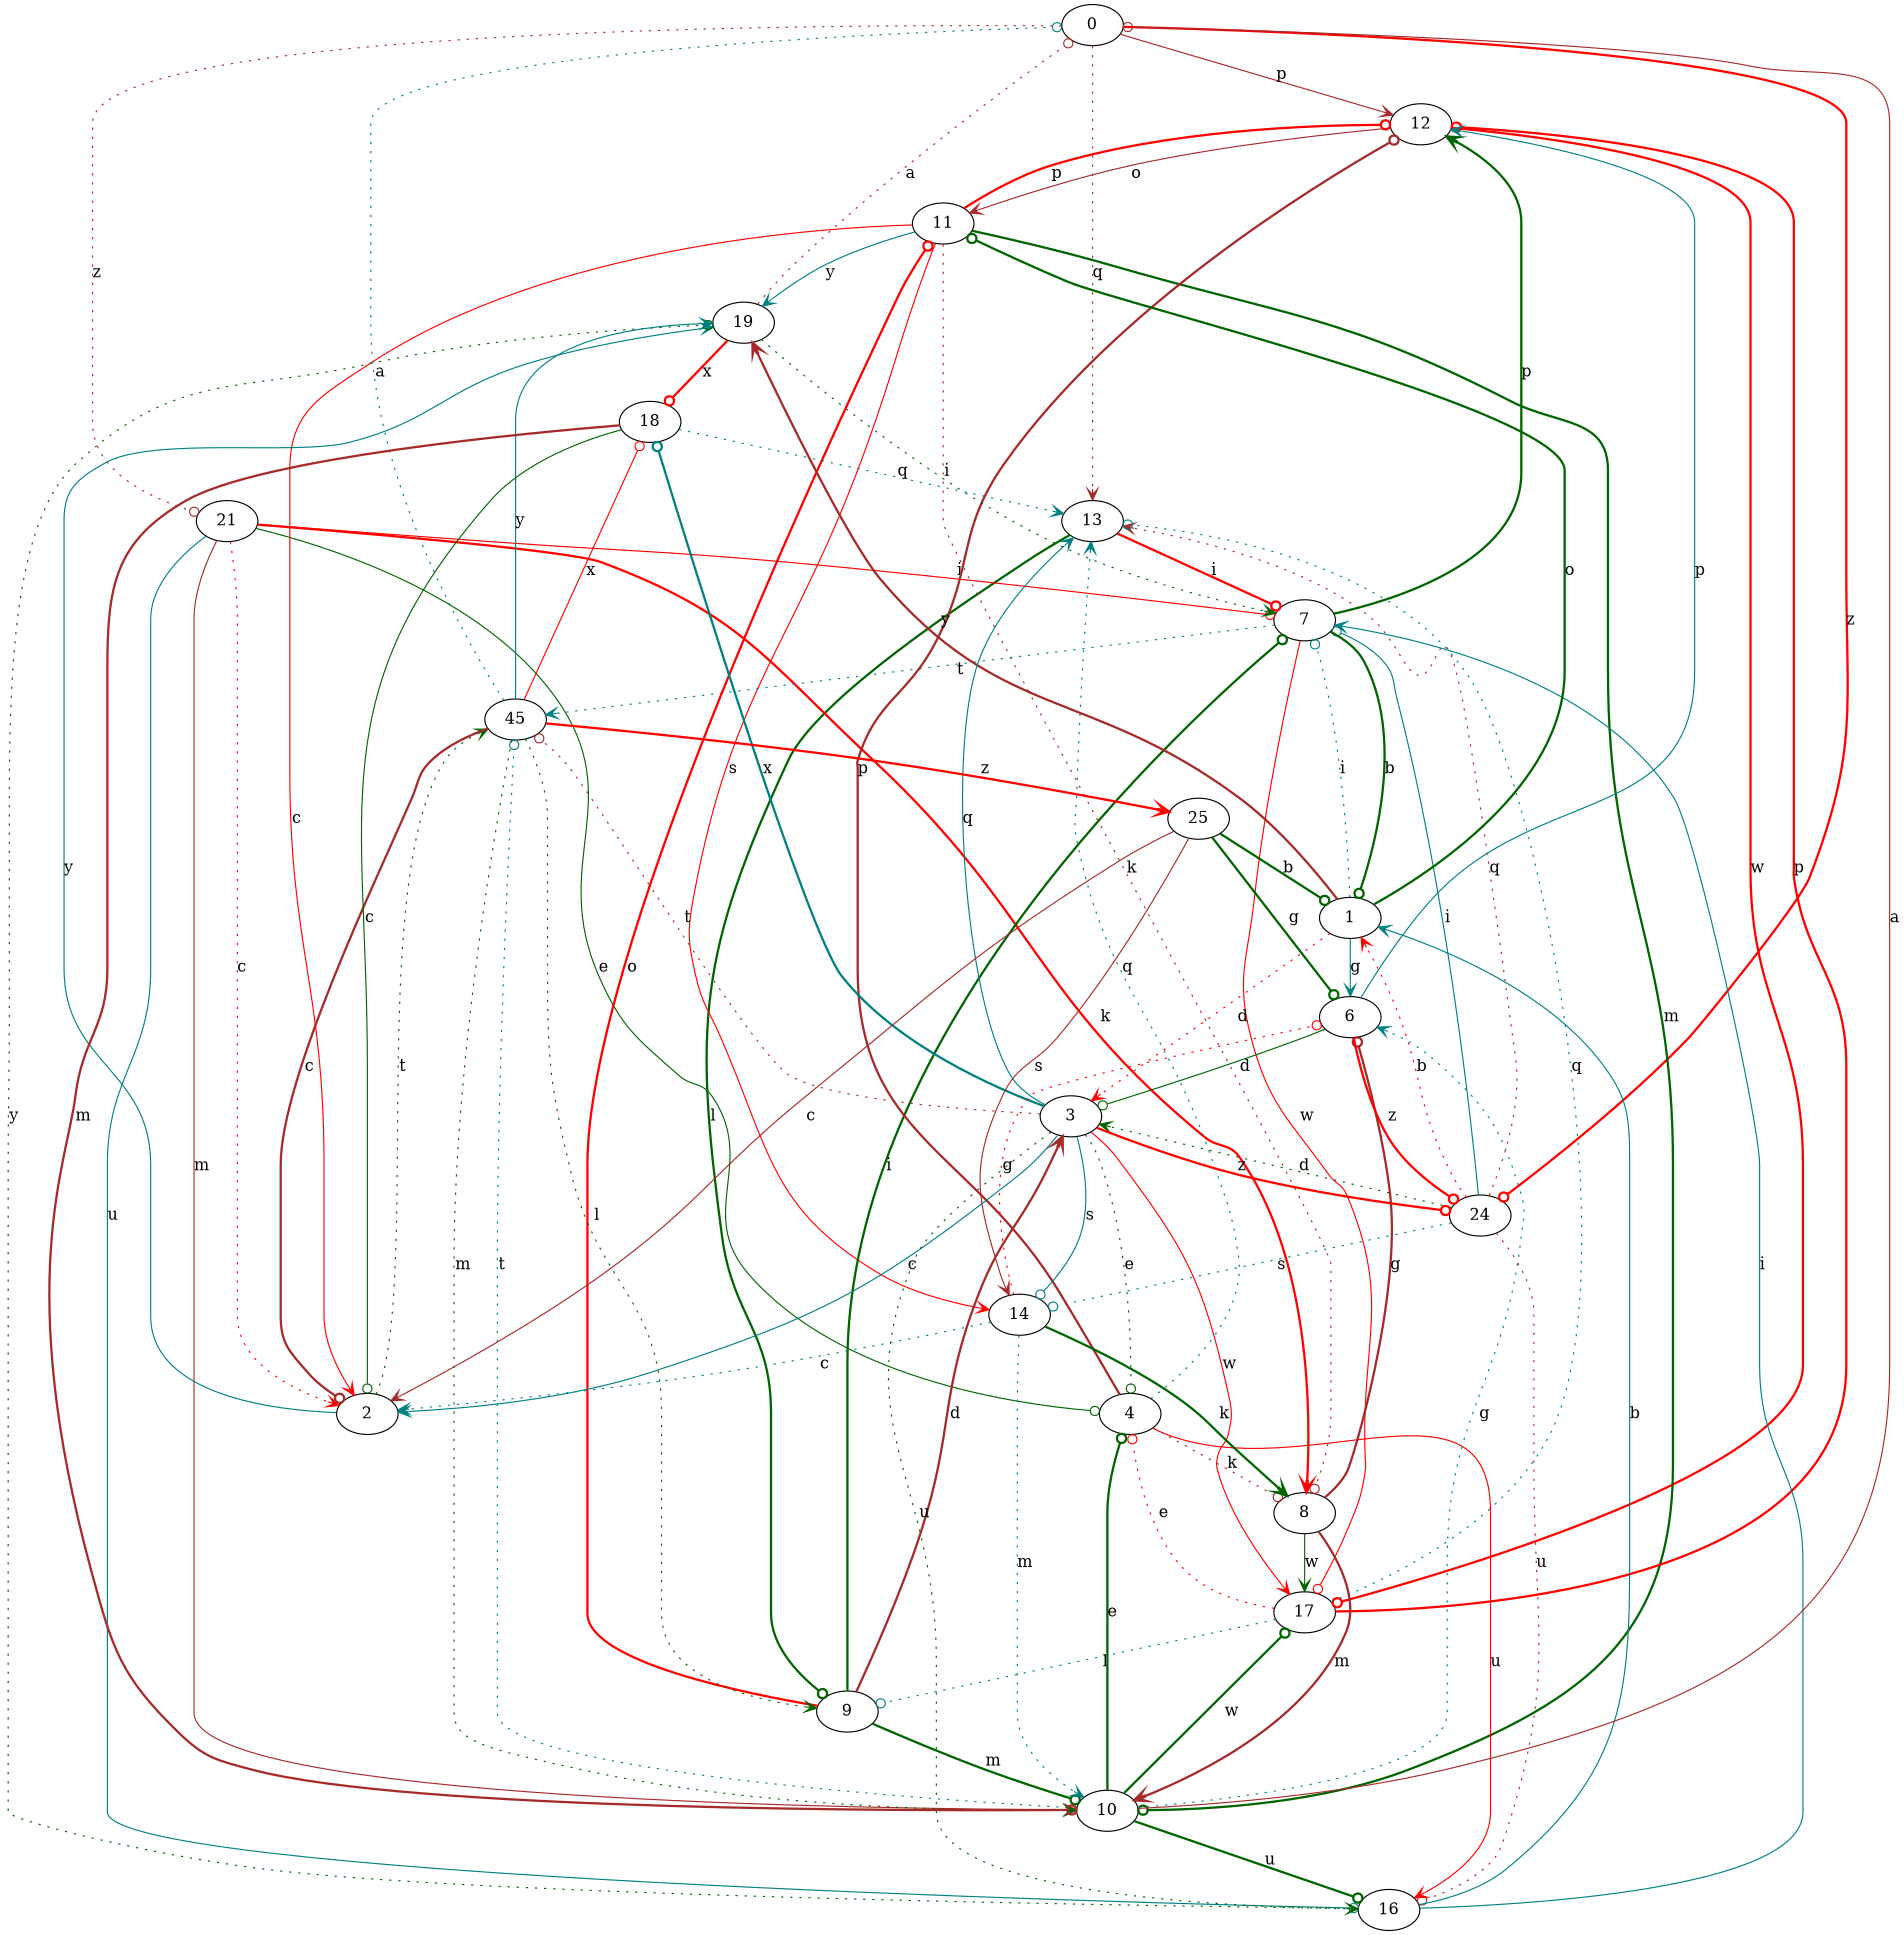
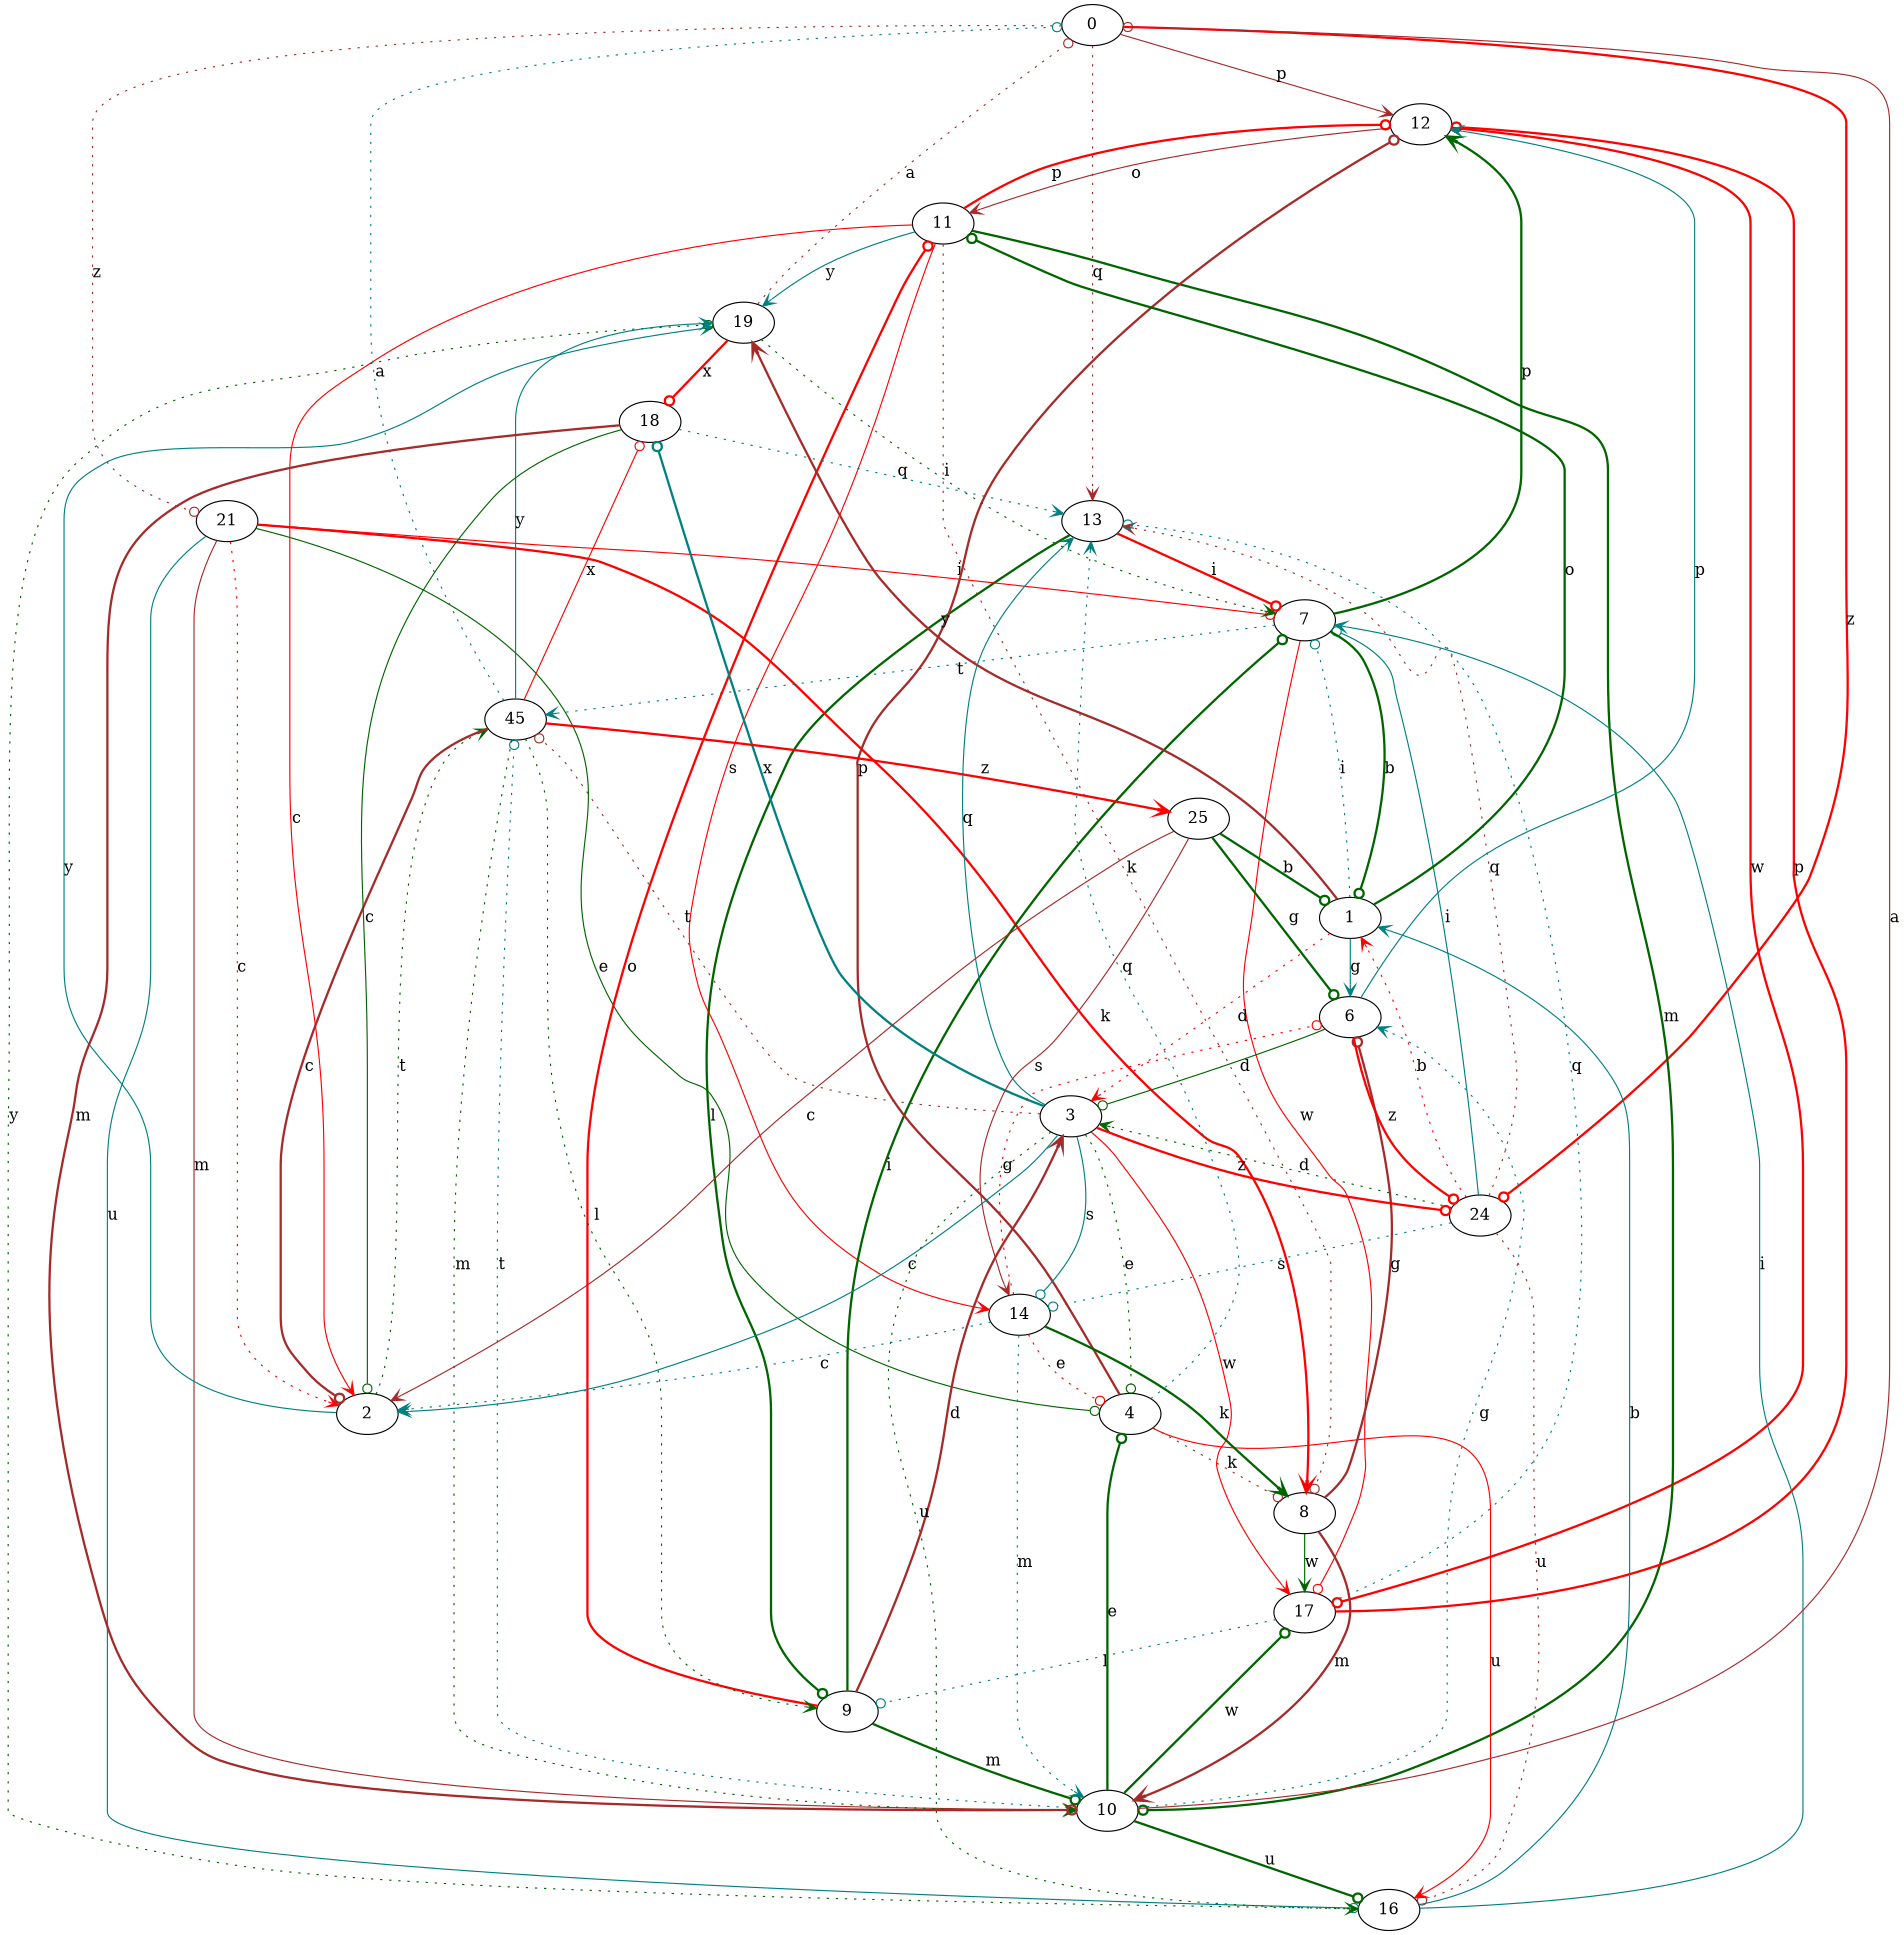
(1172, 1555) -> (1056, 1373)
